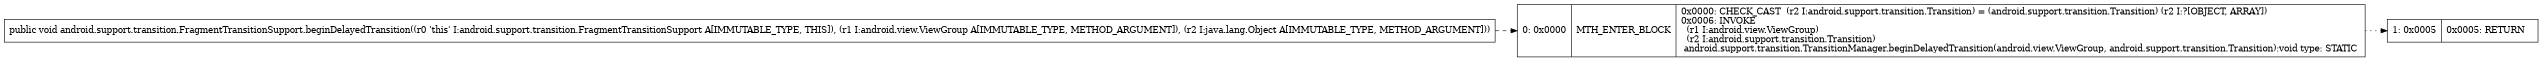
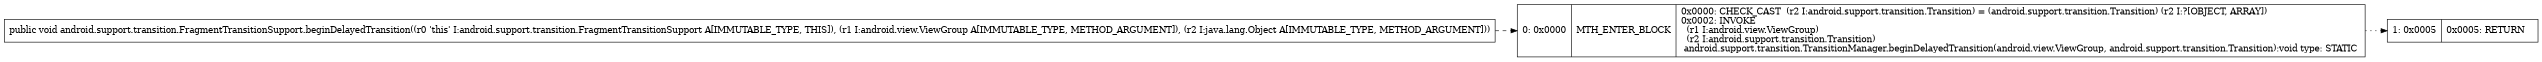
(1721, 21) -> (1721, 21)
